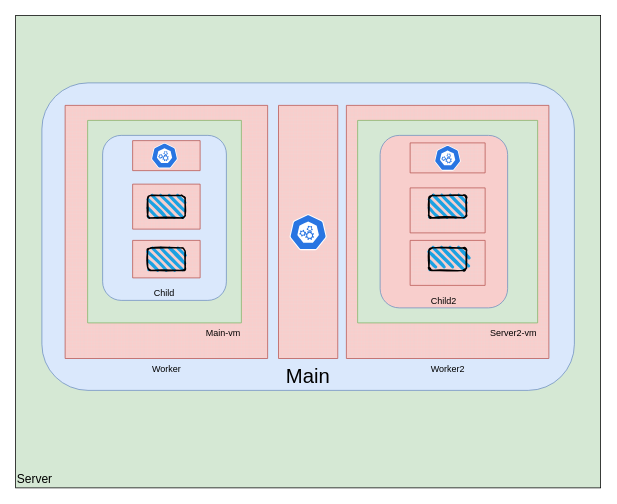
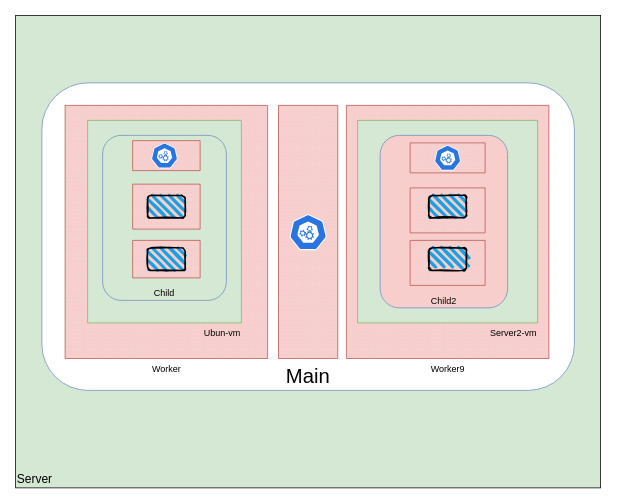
(164, 293) -> (164, 293)
(224, 334) -> (223, 334)
(448, 370) -> (448, 370)
(308, 383) -> (308, 383)
